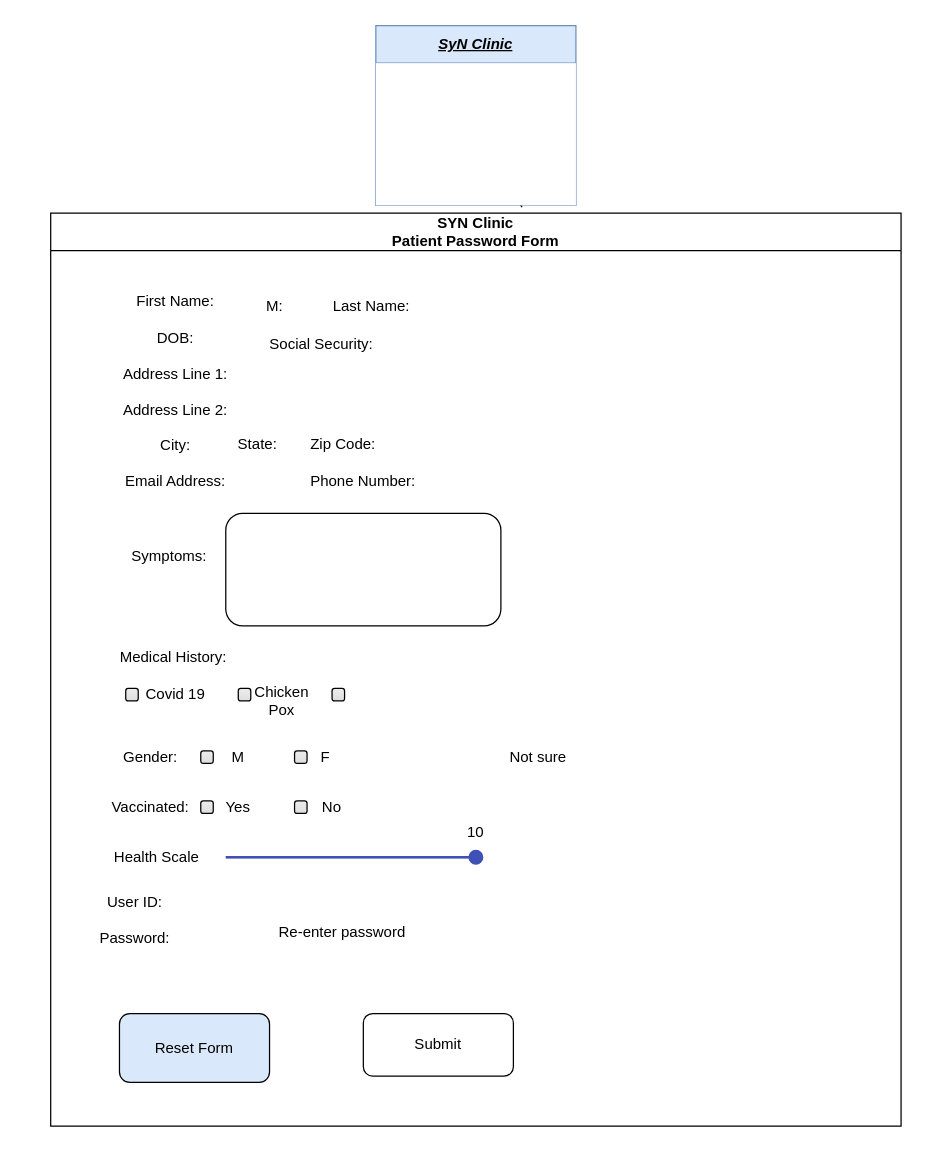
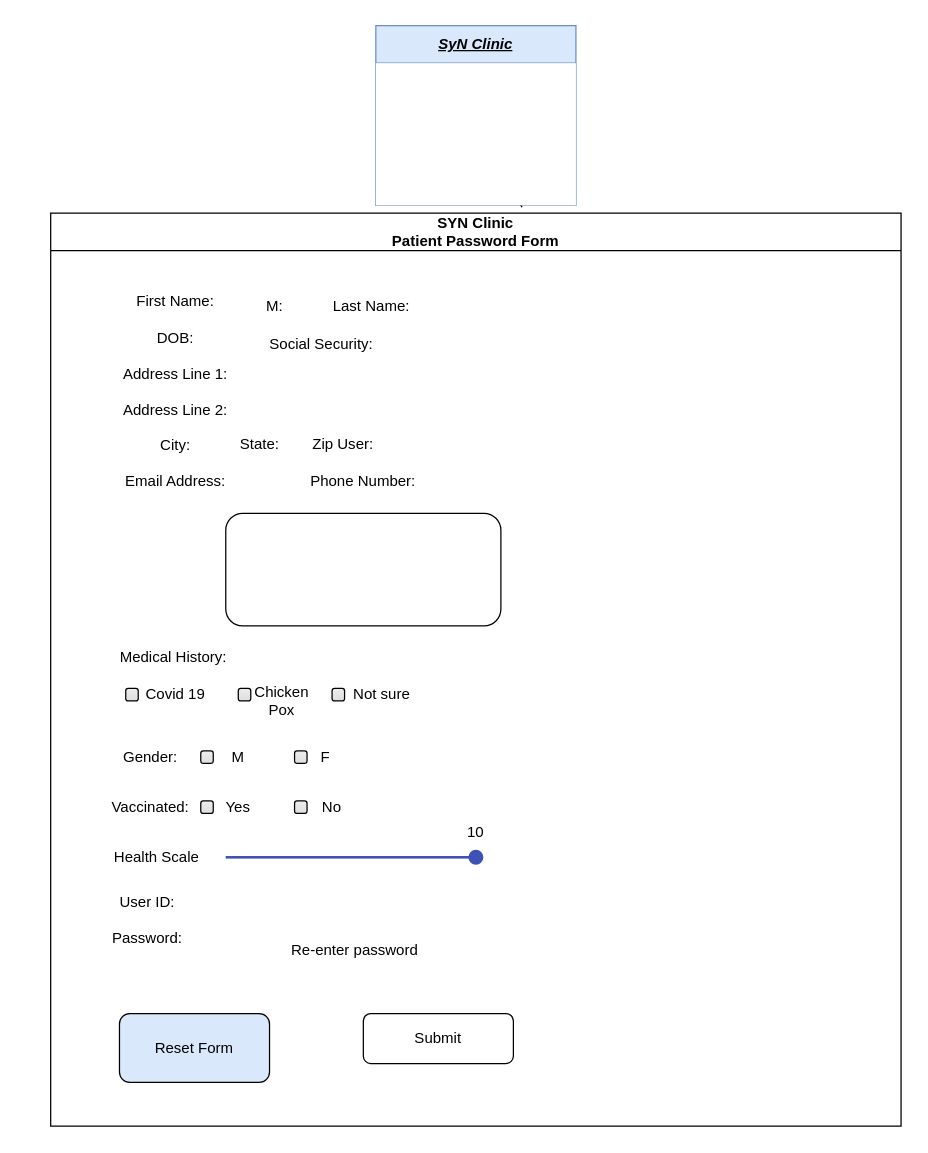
(301, 444) -> (301, 444)
(169, 557) -> none
(538, 757) -> (382, 694)
(135, 919) -> (148, 919)
(344, 932) -> (357, 951)
(438, 1044) -> (438, 1038)
